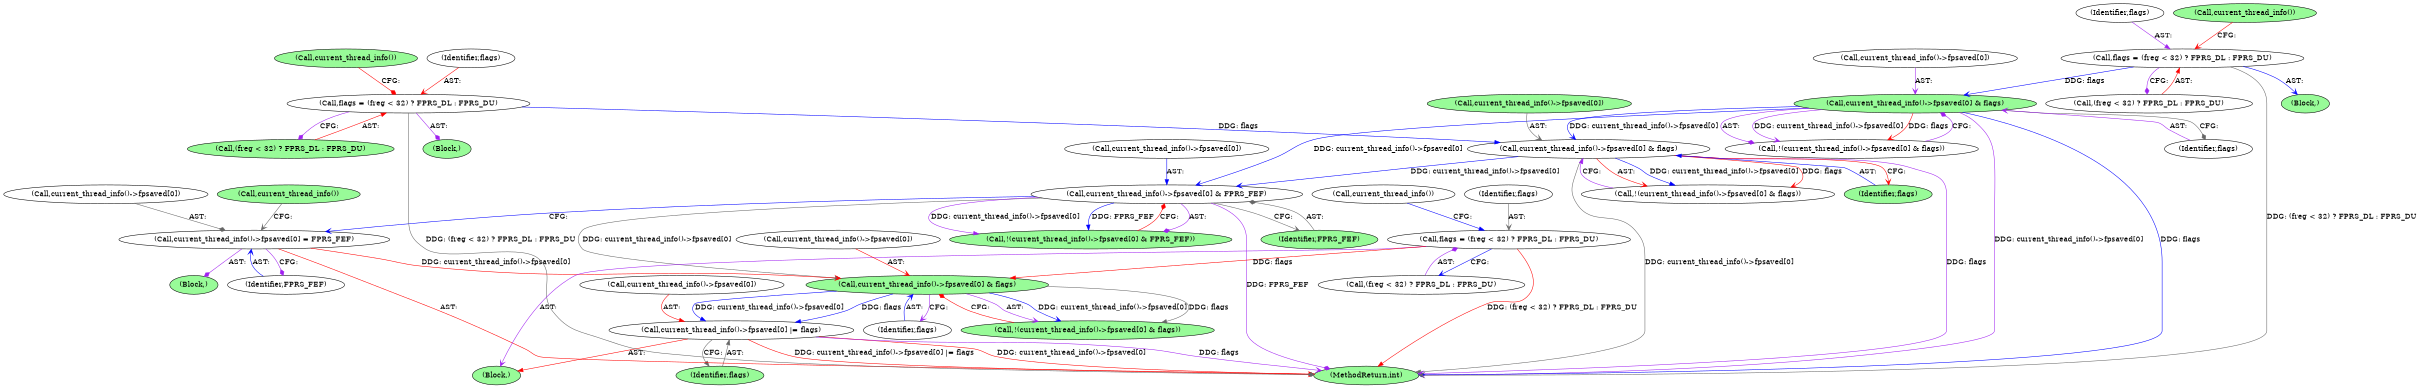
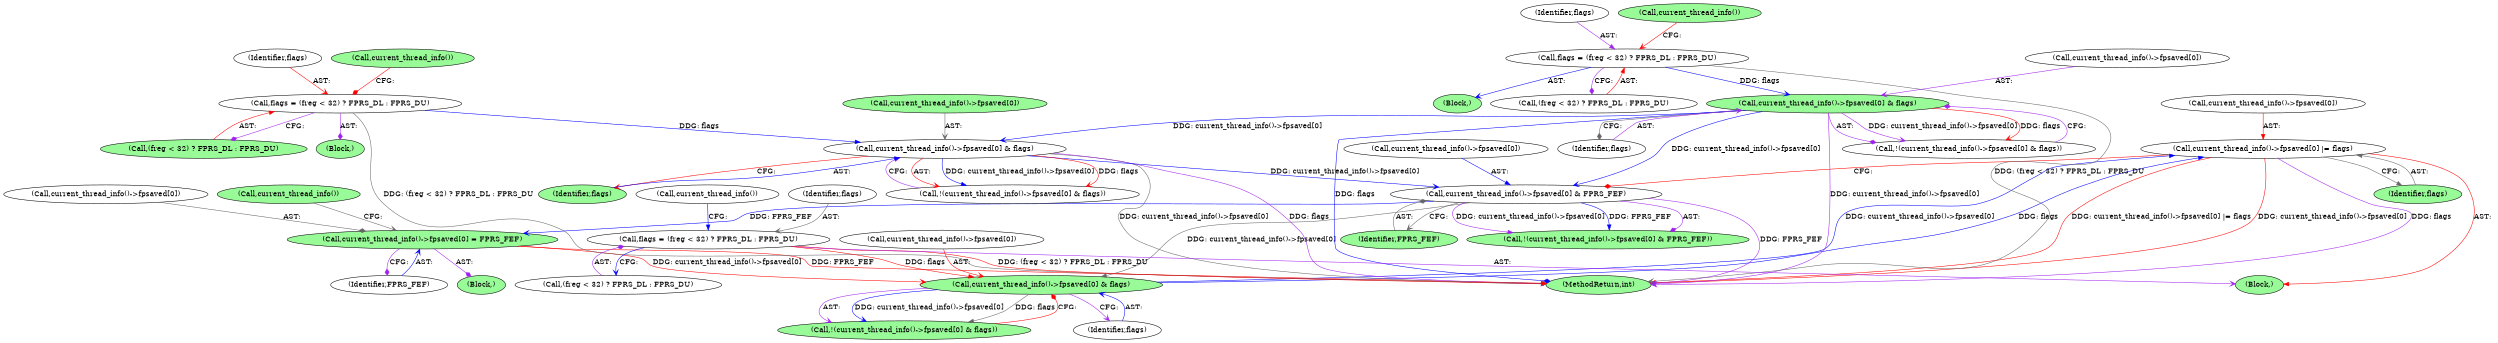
(560, 217) -> (781, 217)
(1152, 223) -> (1889, 166)
(254, 240) -> (423, 240)
(450, 308) -> (843, 262)
